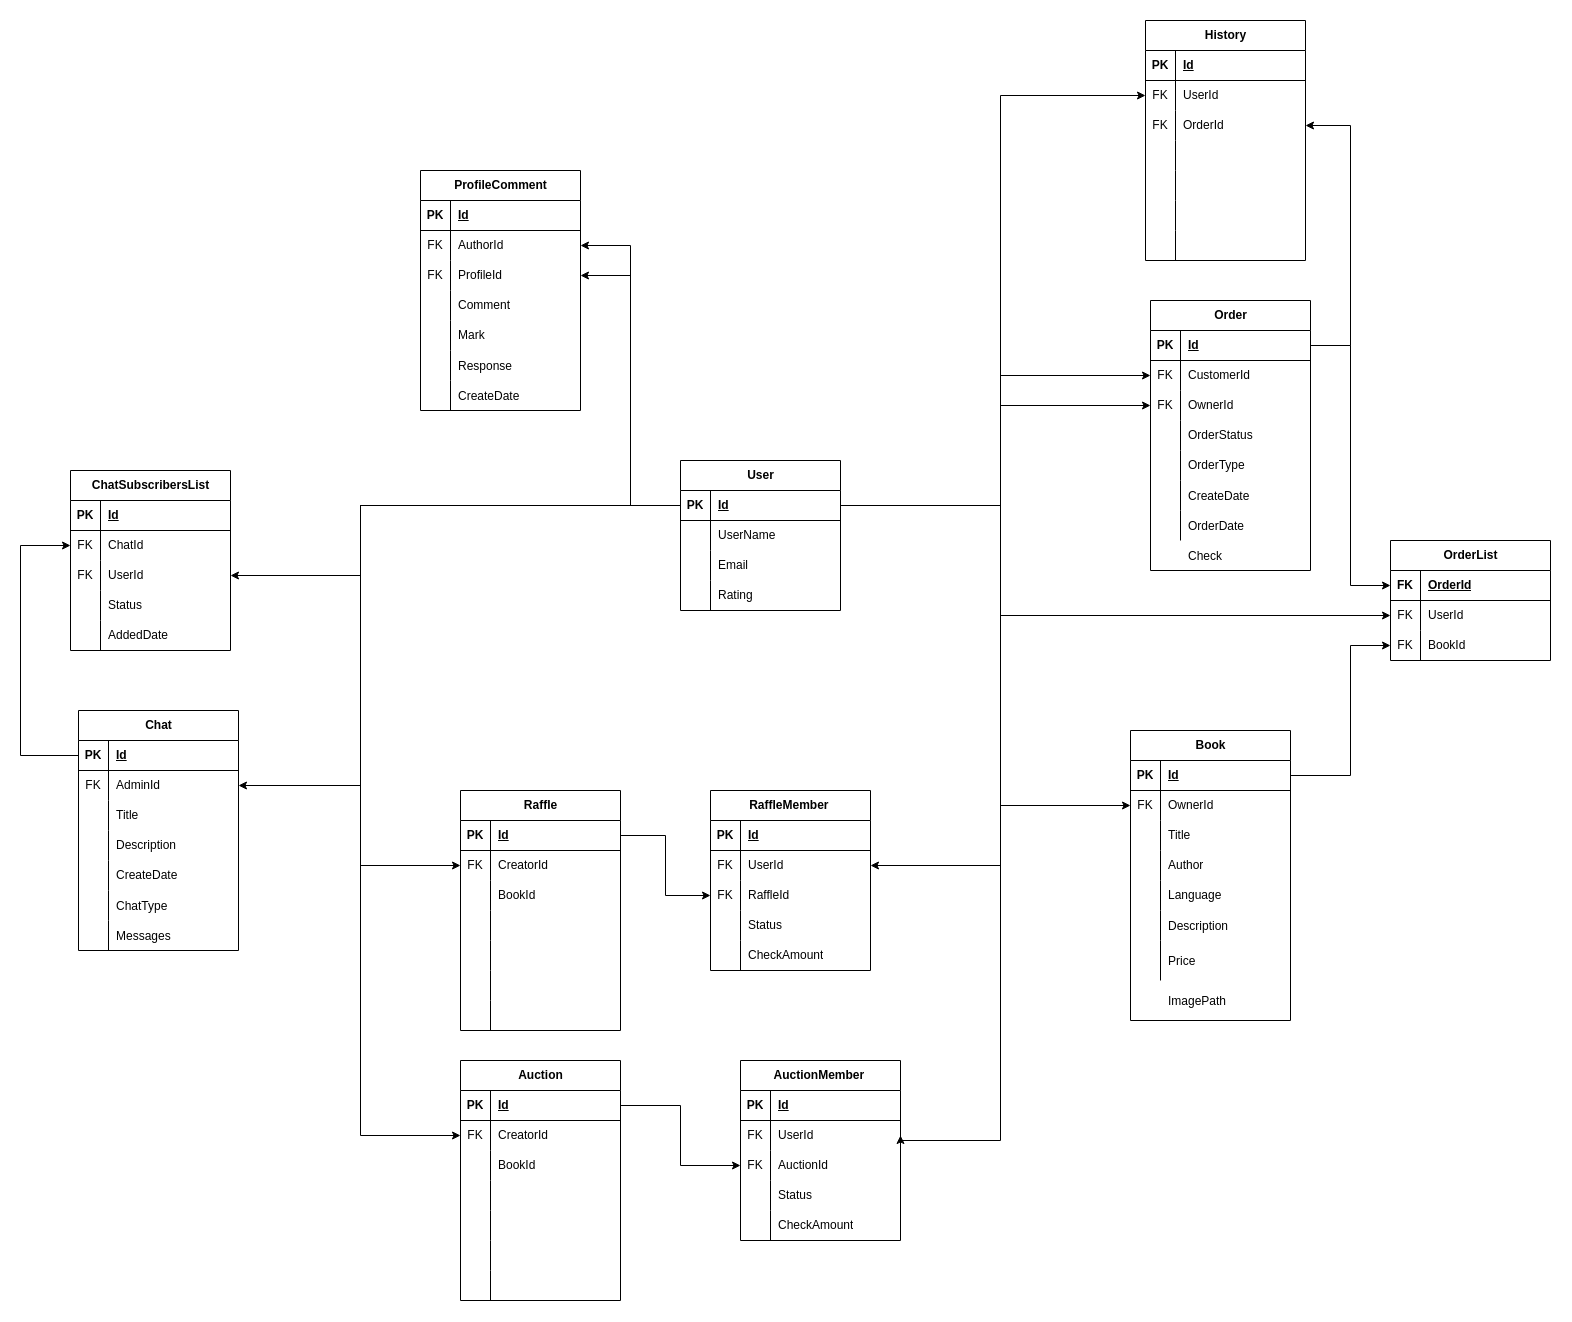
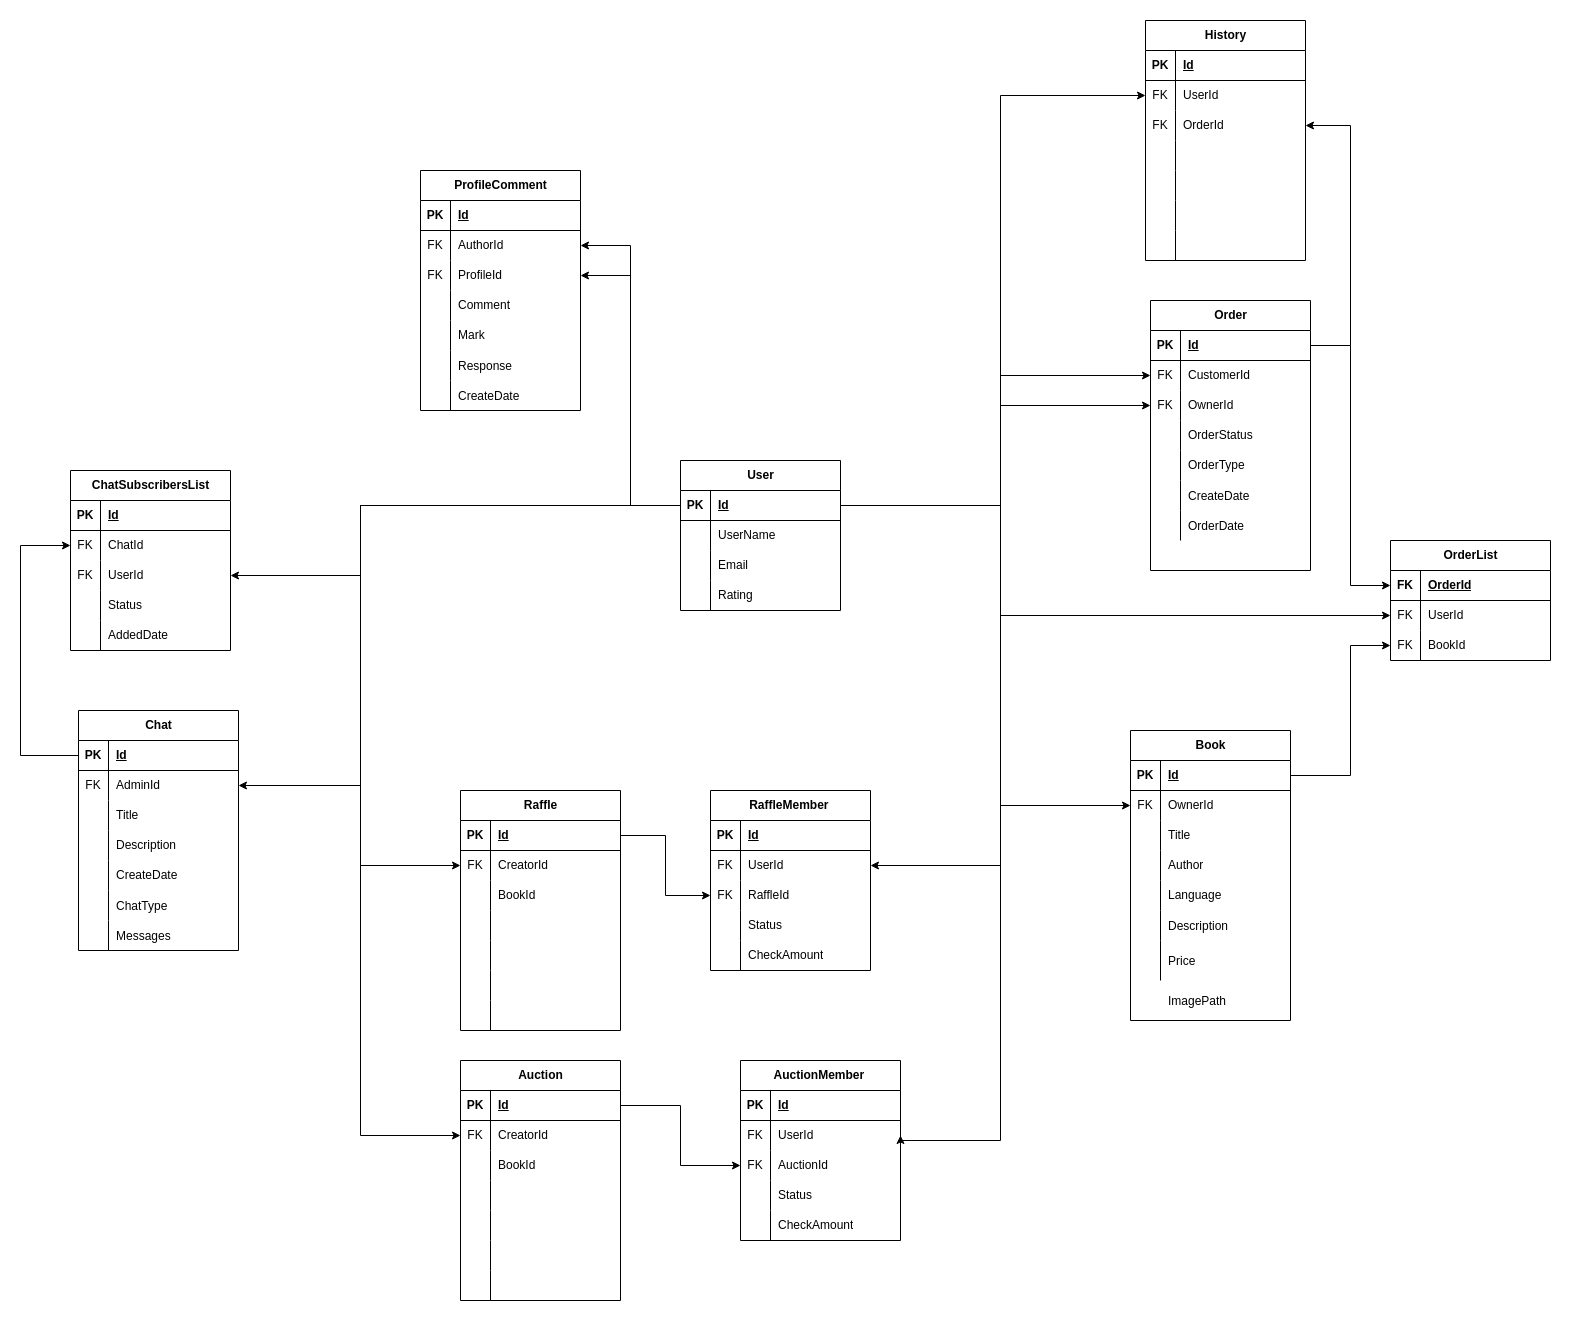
(1246, 556) -> none
